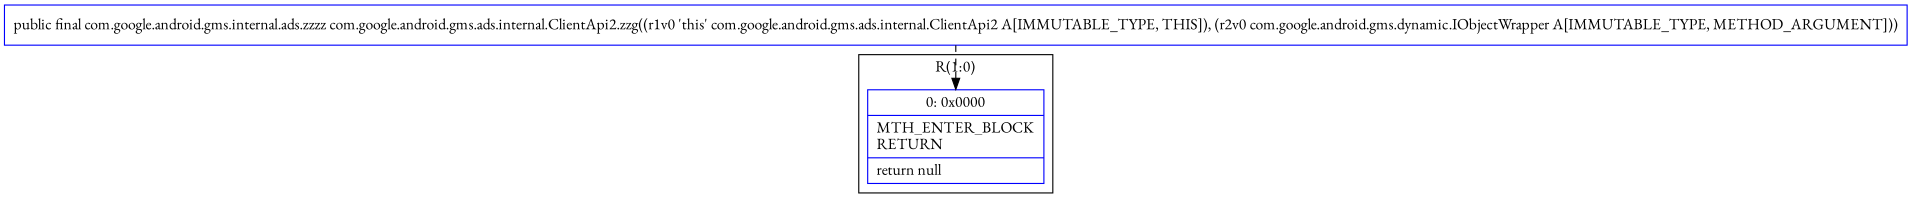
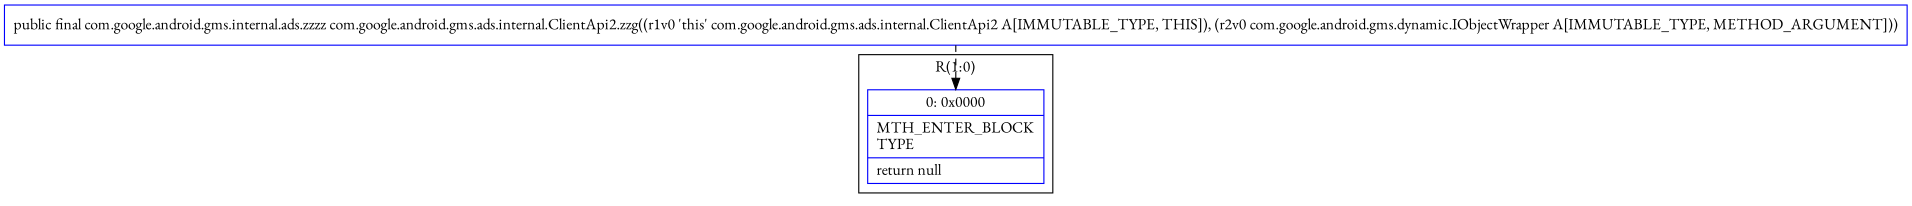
(910, 144) -> (896, 144)
